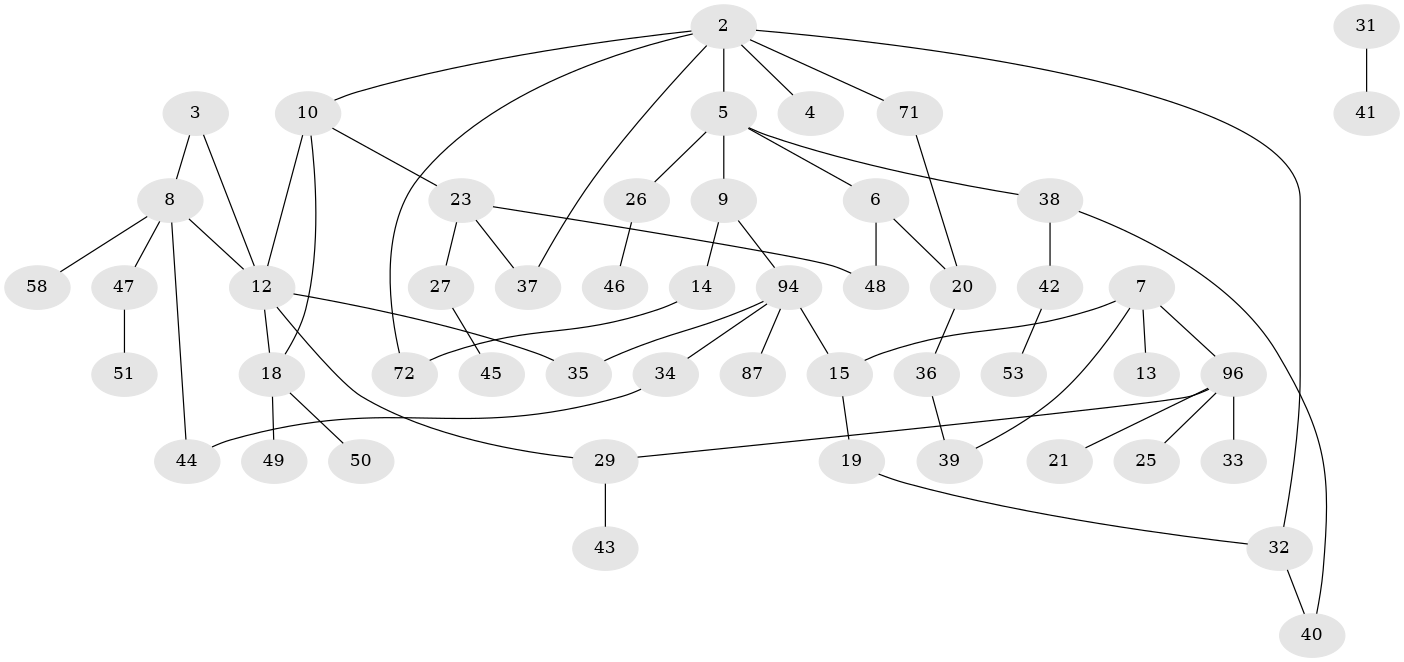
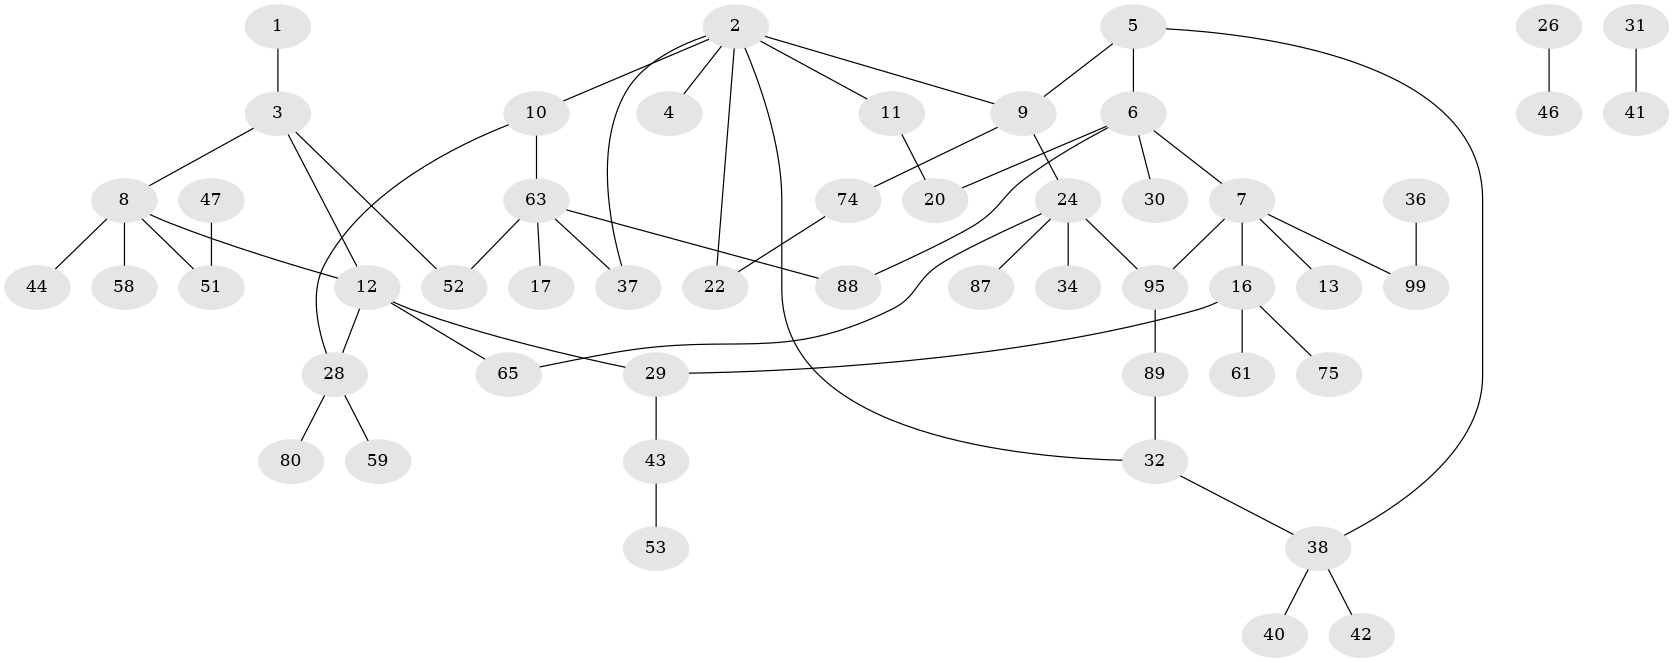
none -> (278, 27)
(724, 70) -> (880, 70)
(910, 114) -> (892, 114)
(680, 157) -> none
none -> (1188, 157)
(285, 201) -> none
(462, 201) -> (536, 201)
none -> (1155, 201)
(147, 244) -> (168, 244)
(441, 288) -> (541, 288)
none -> (454, 288)
(702, 288) -> (848, 201)
(789, 288) -> (1068, 201)
(876, 288) -> (848, 288)
(946, 329) -> none
(1031, 332) -> (656, 505)
(272, 375) -> (335, 375)
(405, 375) -> (715, 288)
(492, 375) -> none
(579, 375) -> (509, 375)
(840, 375) -> (1155, 288)
(1234, 375) -> (1242, 288)
(427, 418) -> none
(274, 462) -> (378, 462)
(361, 462) -> (291, 462)
(852, 462) -> (1155, 375)
(950, 462) -> (1416, 288)
(1060, 462) -> (1242, 375)
(1147, 462) -> (1329, 375)
(1234, 462) -> none
(1296, 592) -> (1237, 505)
